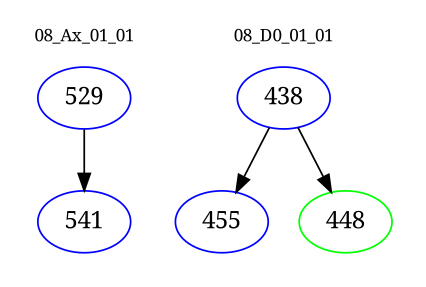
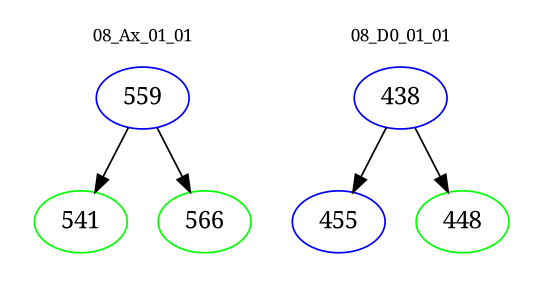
(84, 98) -> (143, 98)
(84, 222) -> (81, 222)
none -> (205, 222)
